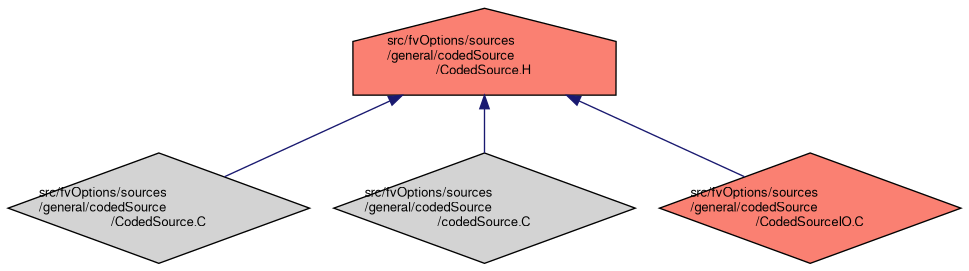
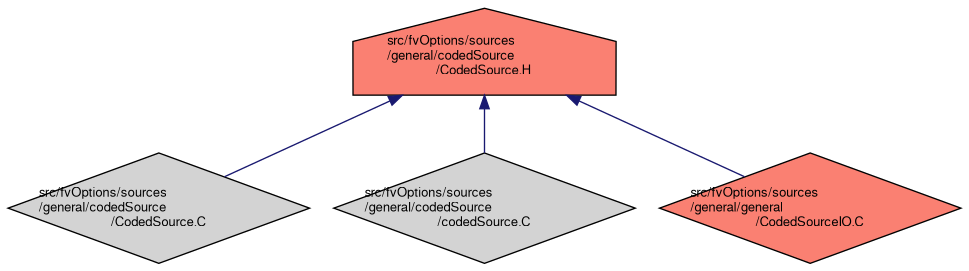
(810, 208) -> (810, 208)
